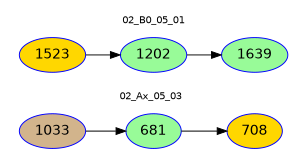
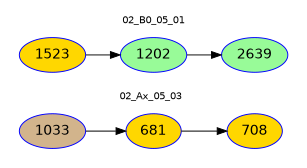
(255, 55) -> (255, 55)
(154, 131) -> (154, 131)
